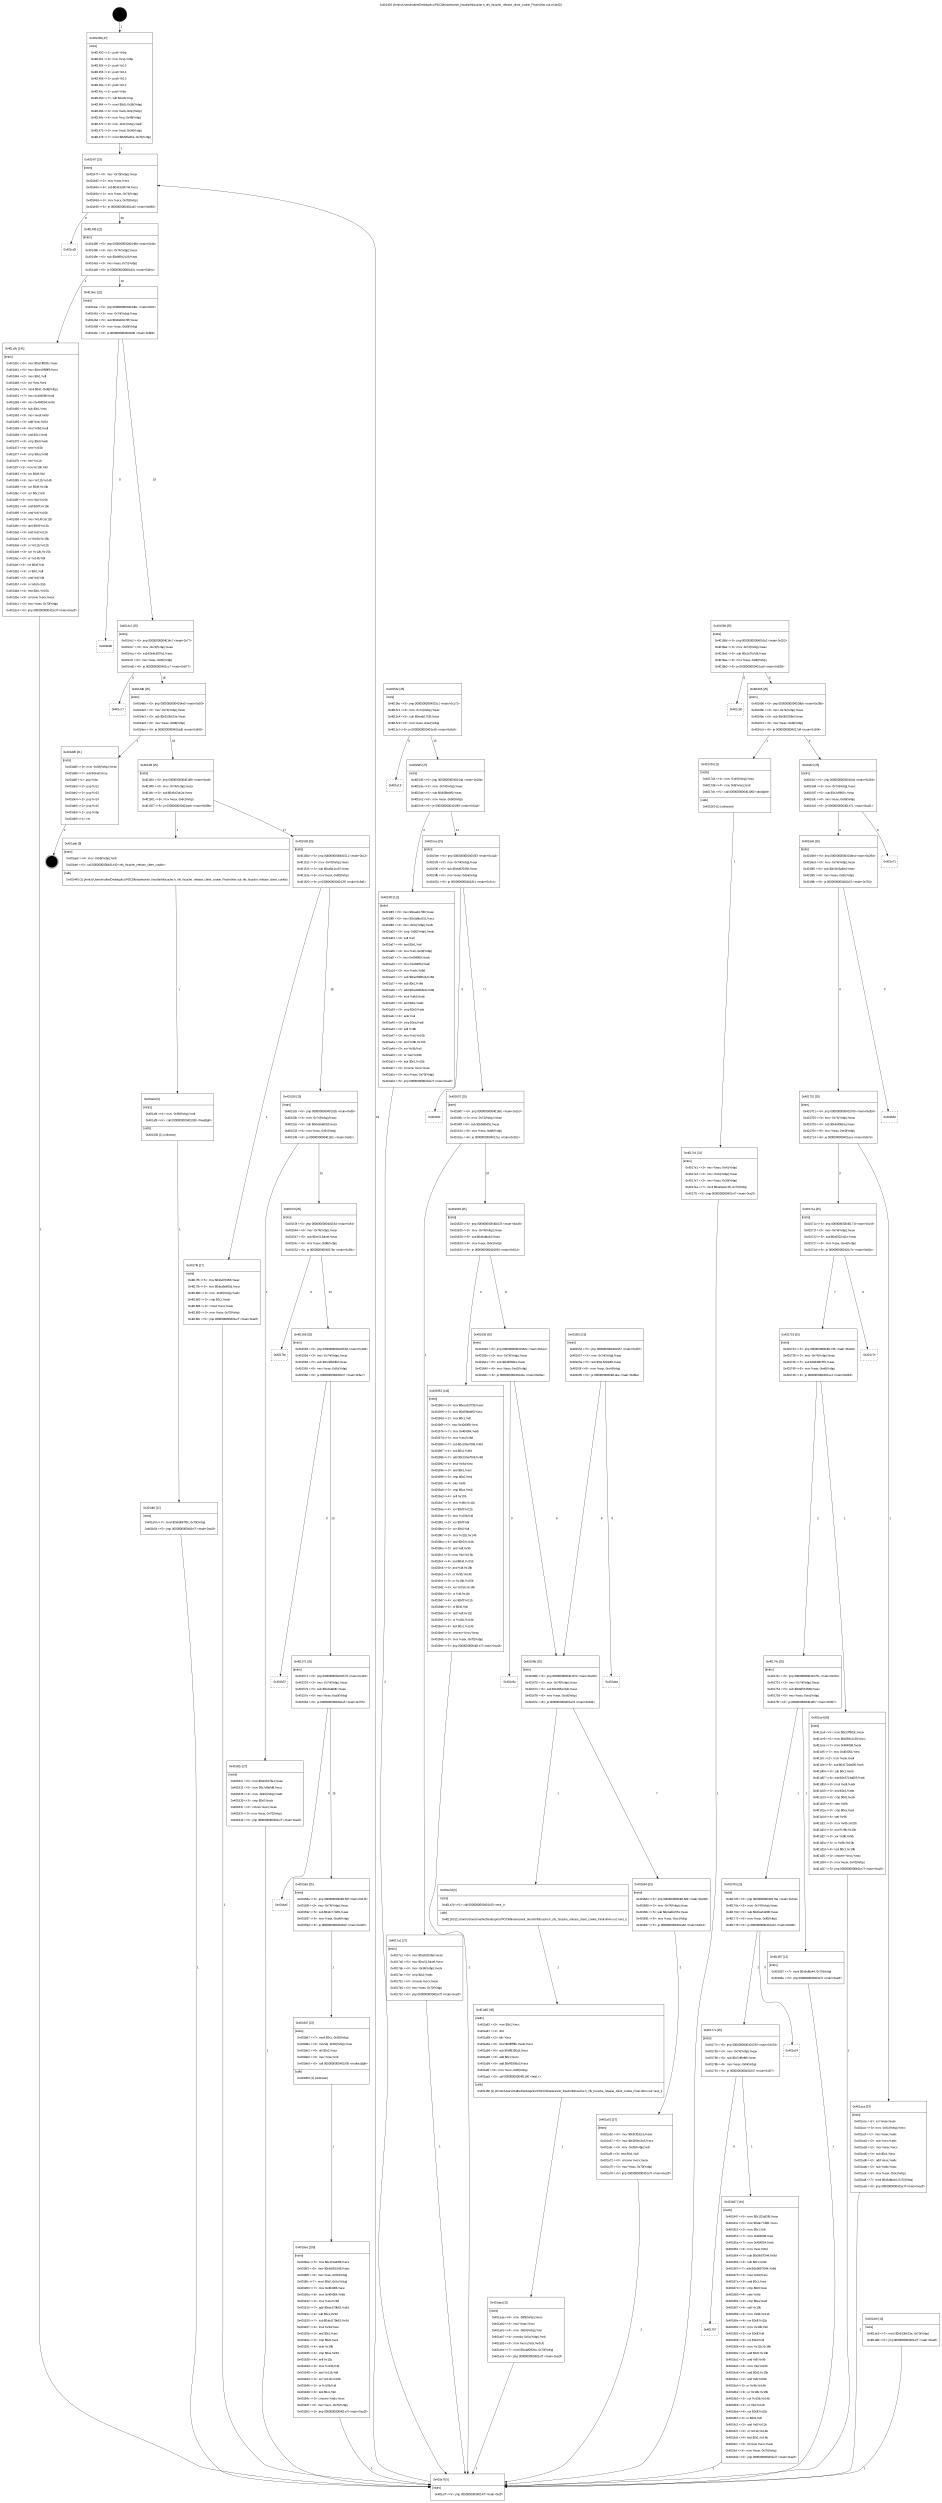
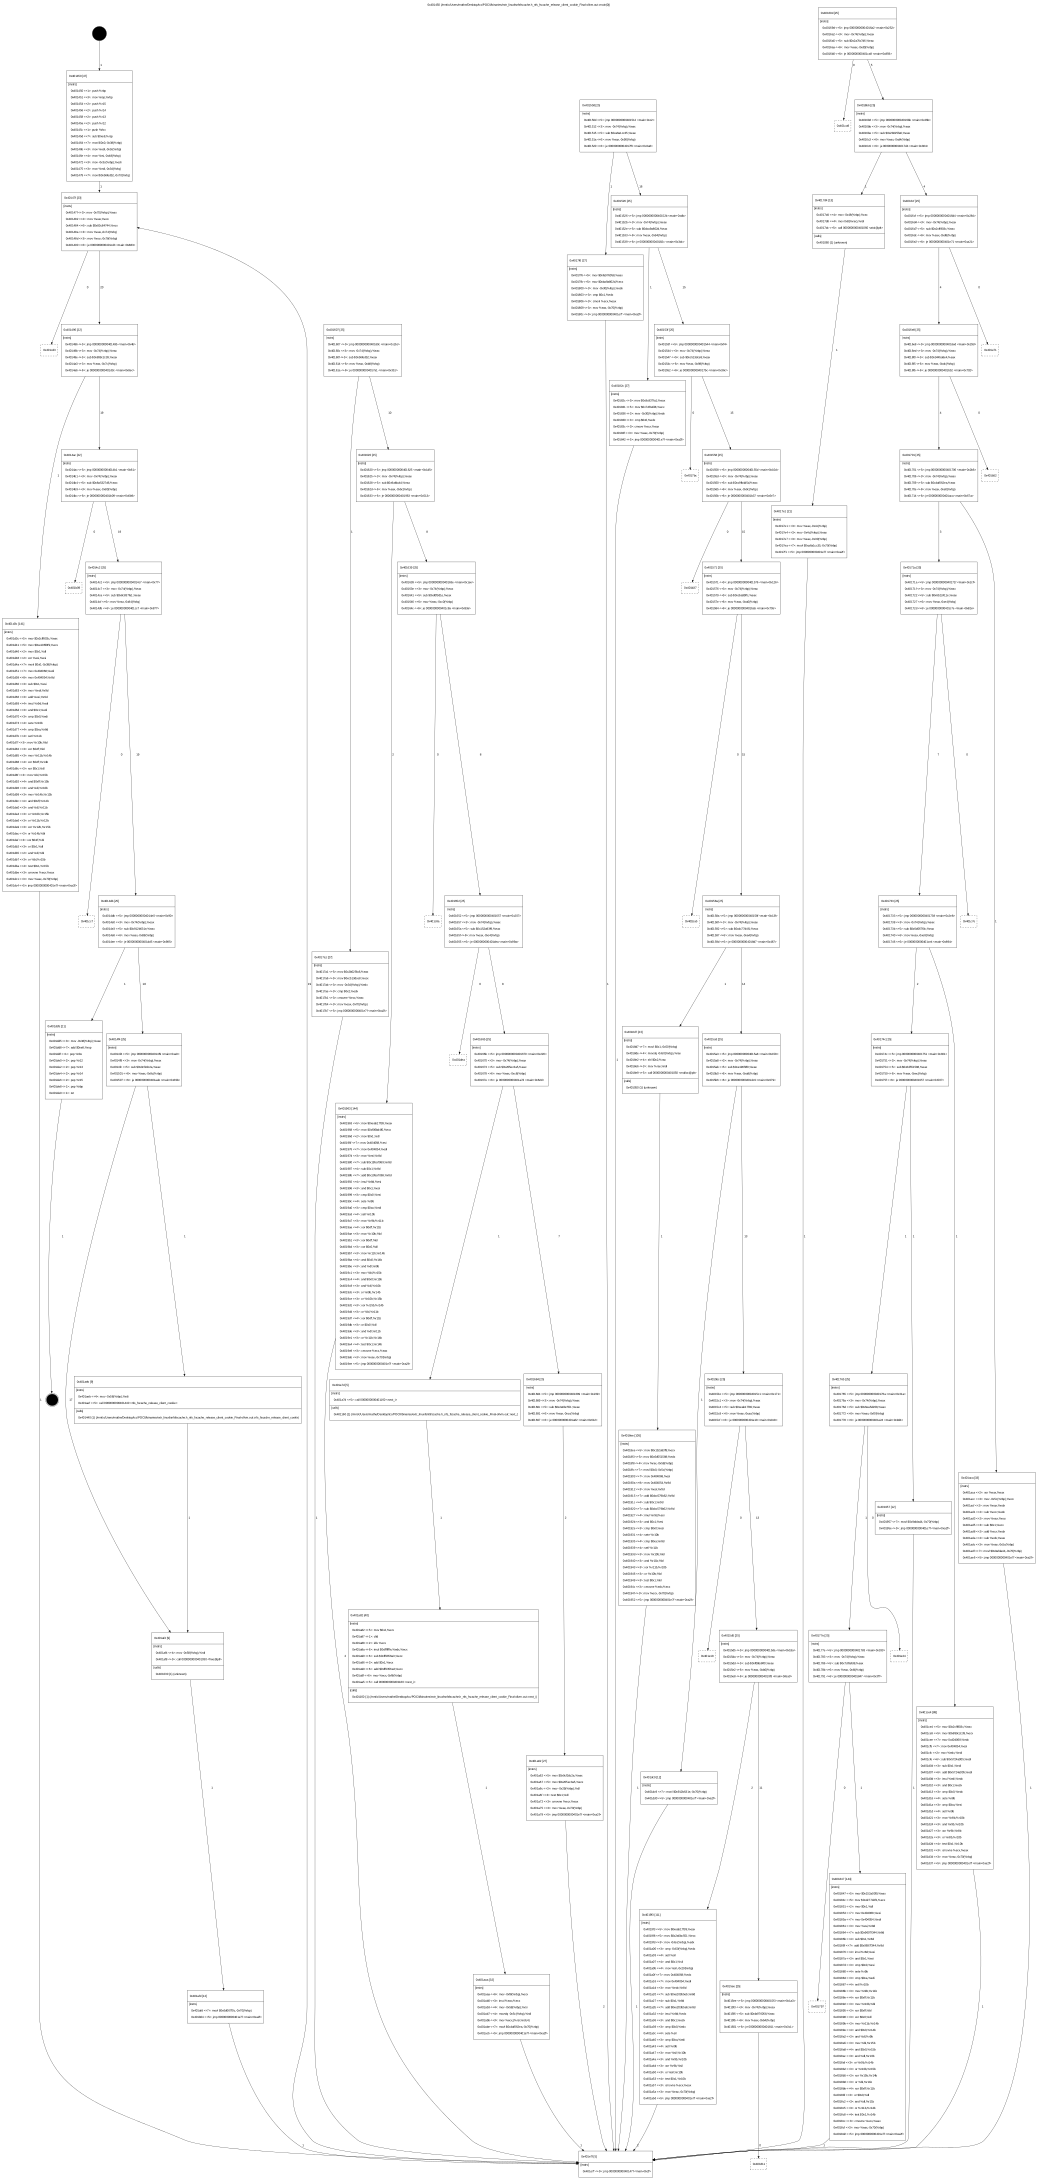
(253, 817) -> (68, 1367)
(473, 988) -> none
none -> (741, 1060)
(535, 1517) -> (460, 754)
